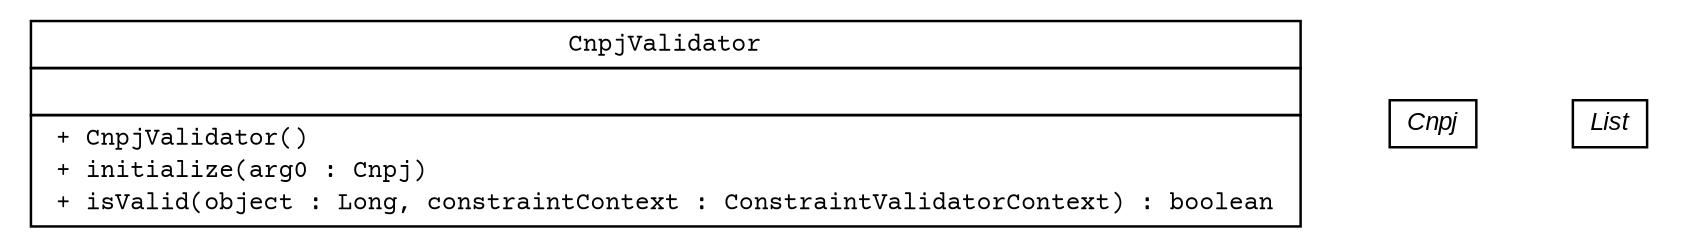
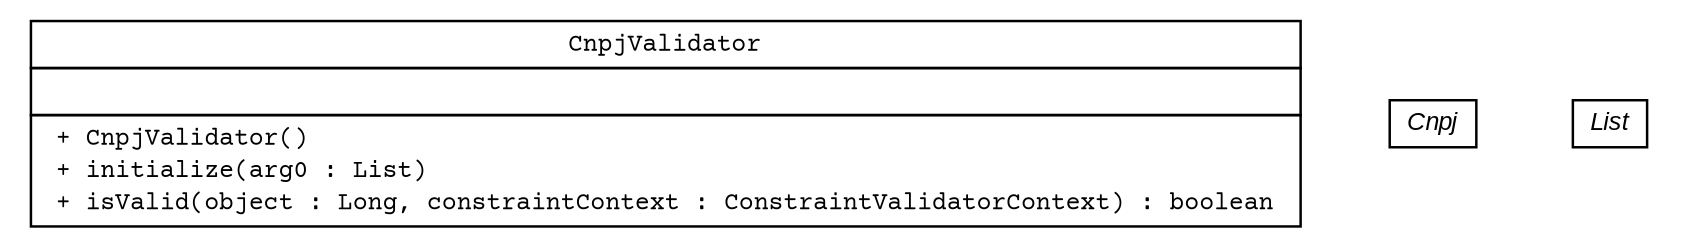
(243, 170) -> (243, 170)
